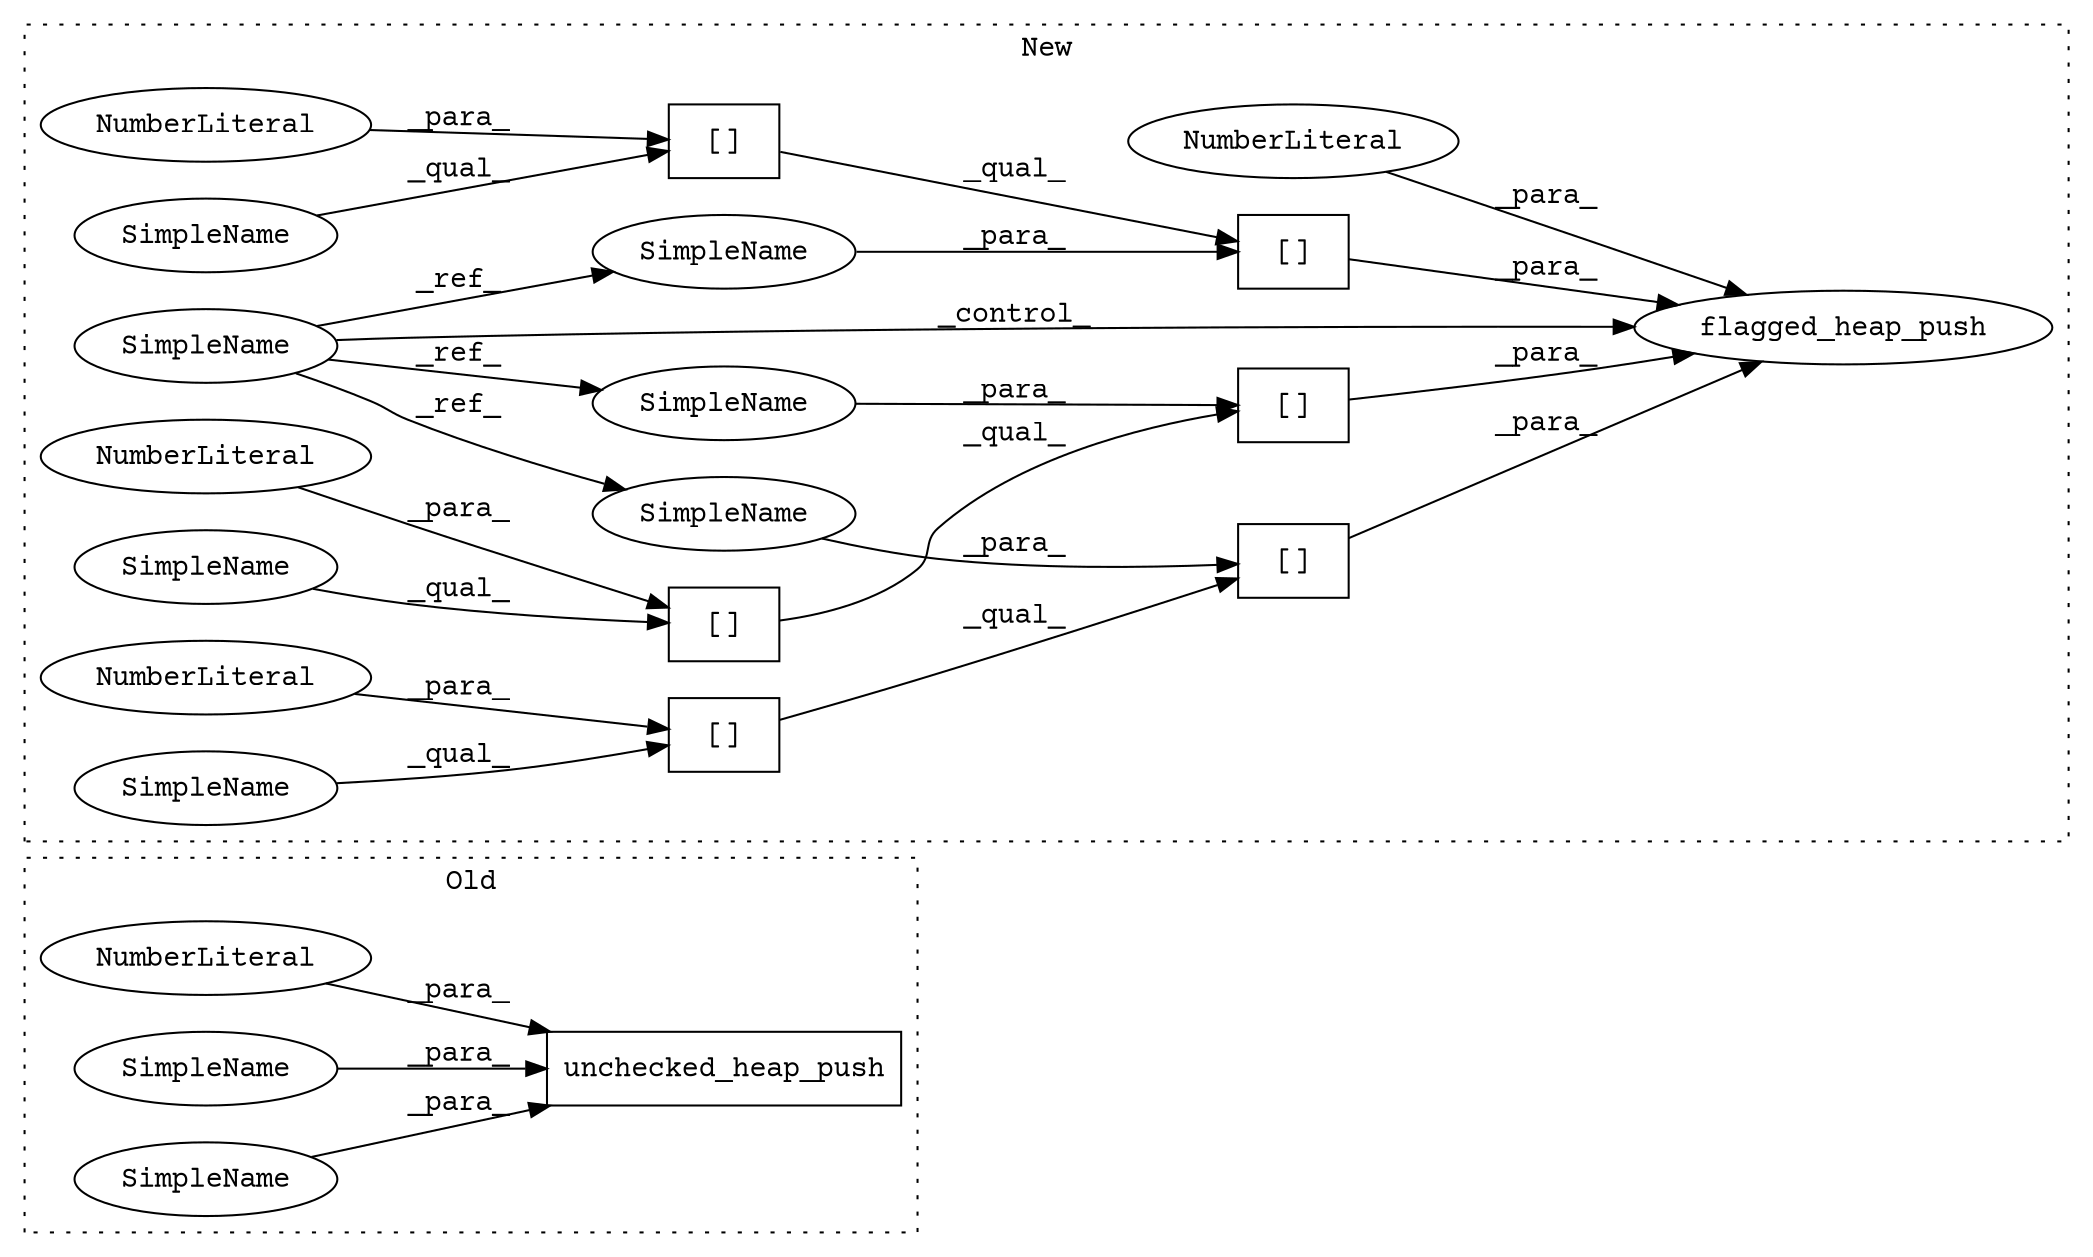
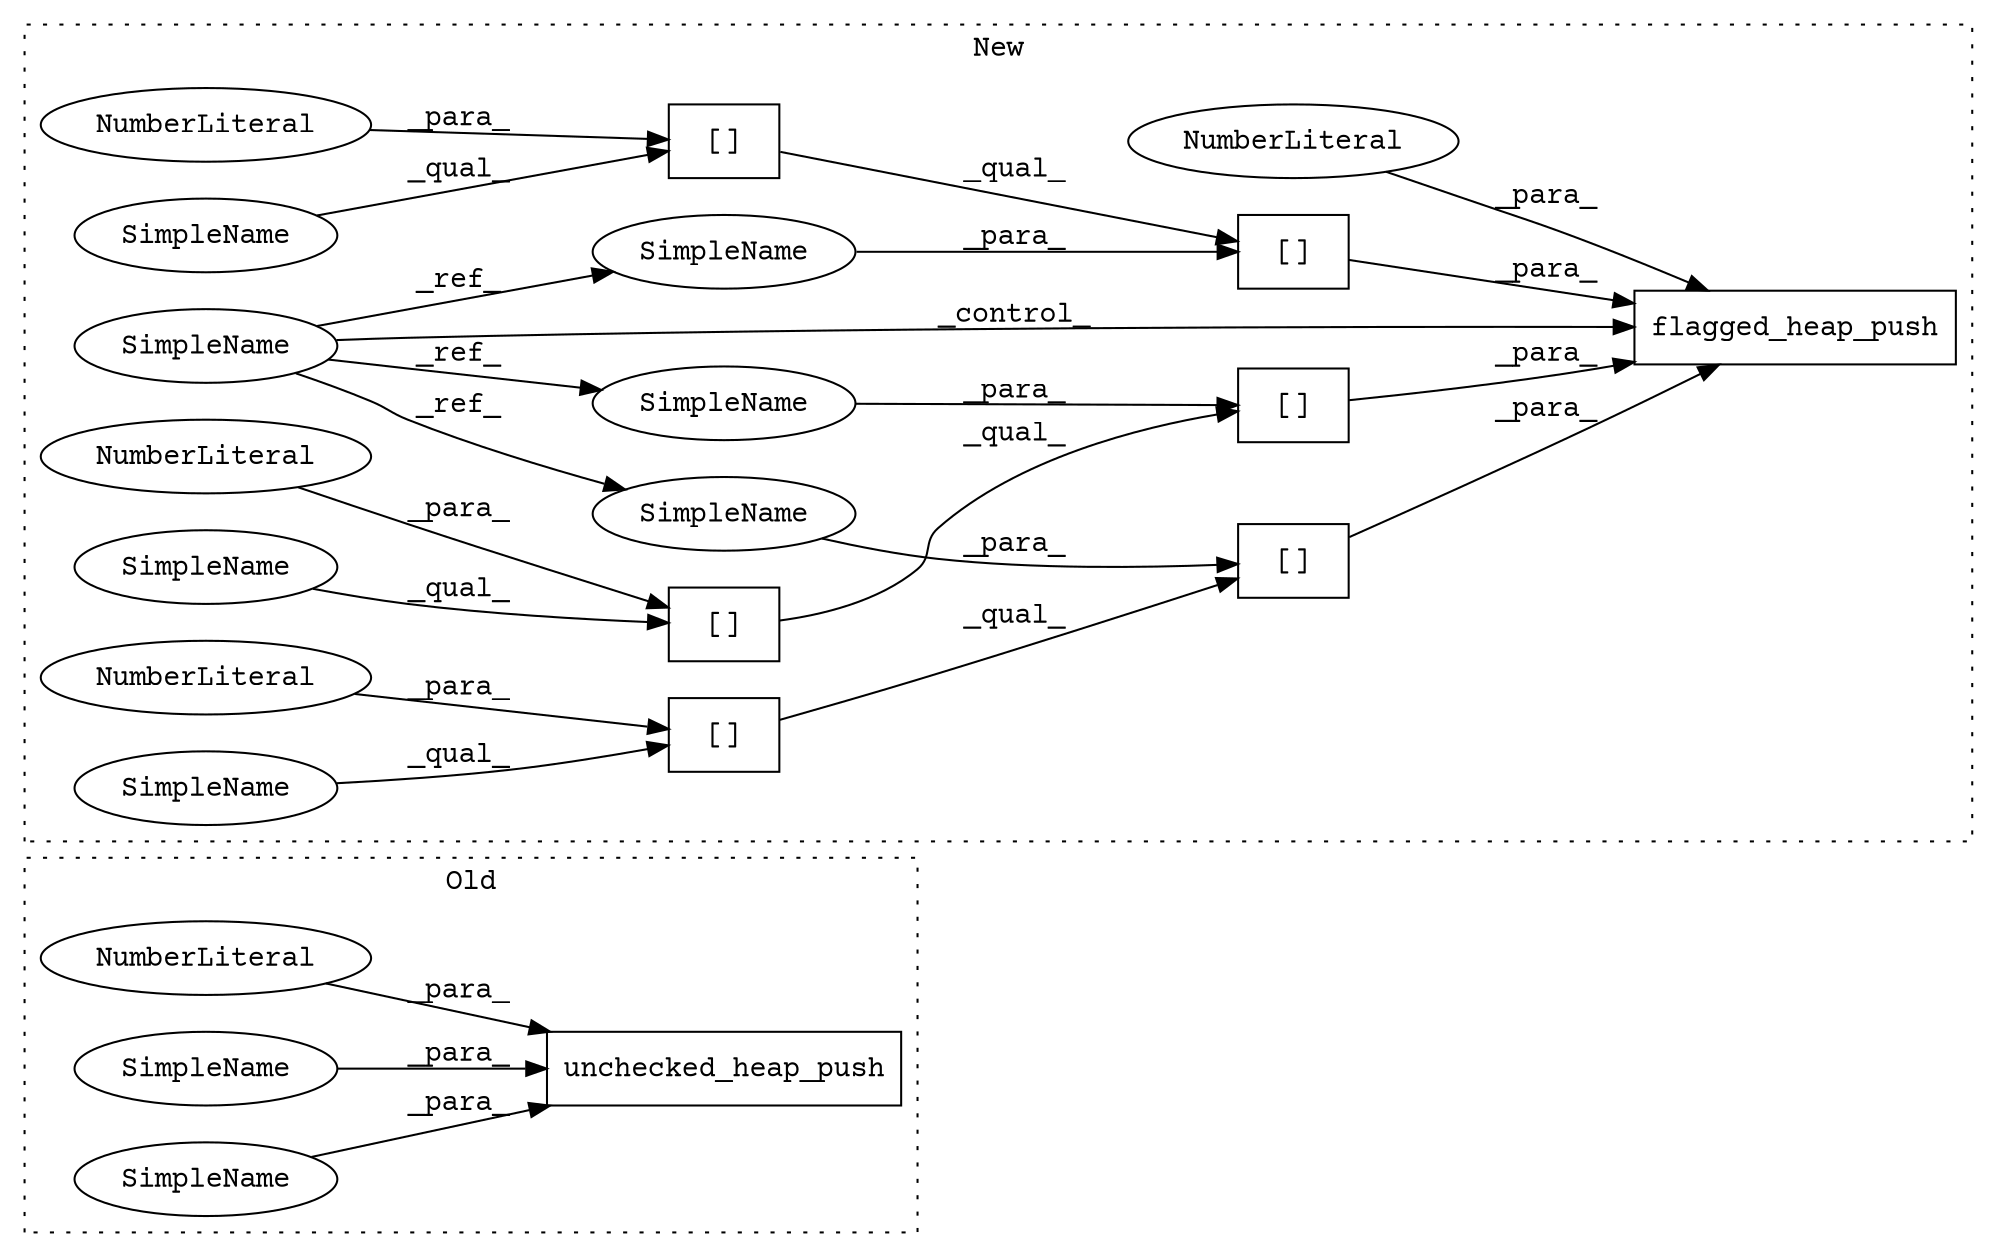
(1843, 328) -> (1795, 328)
